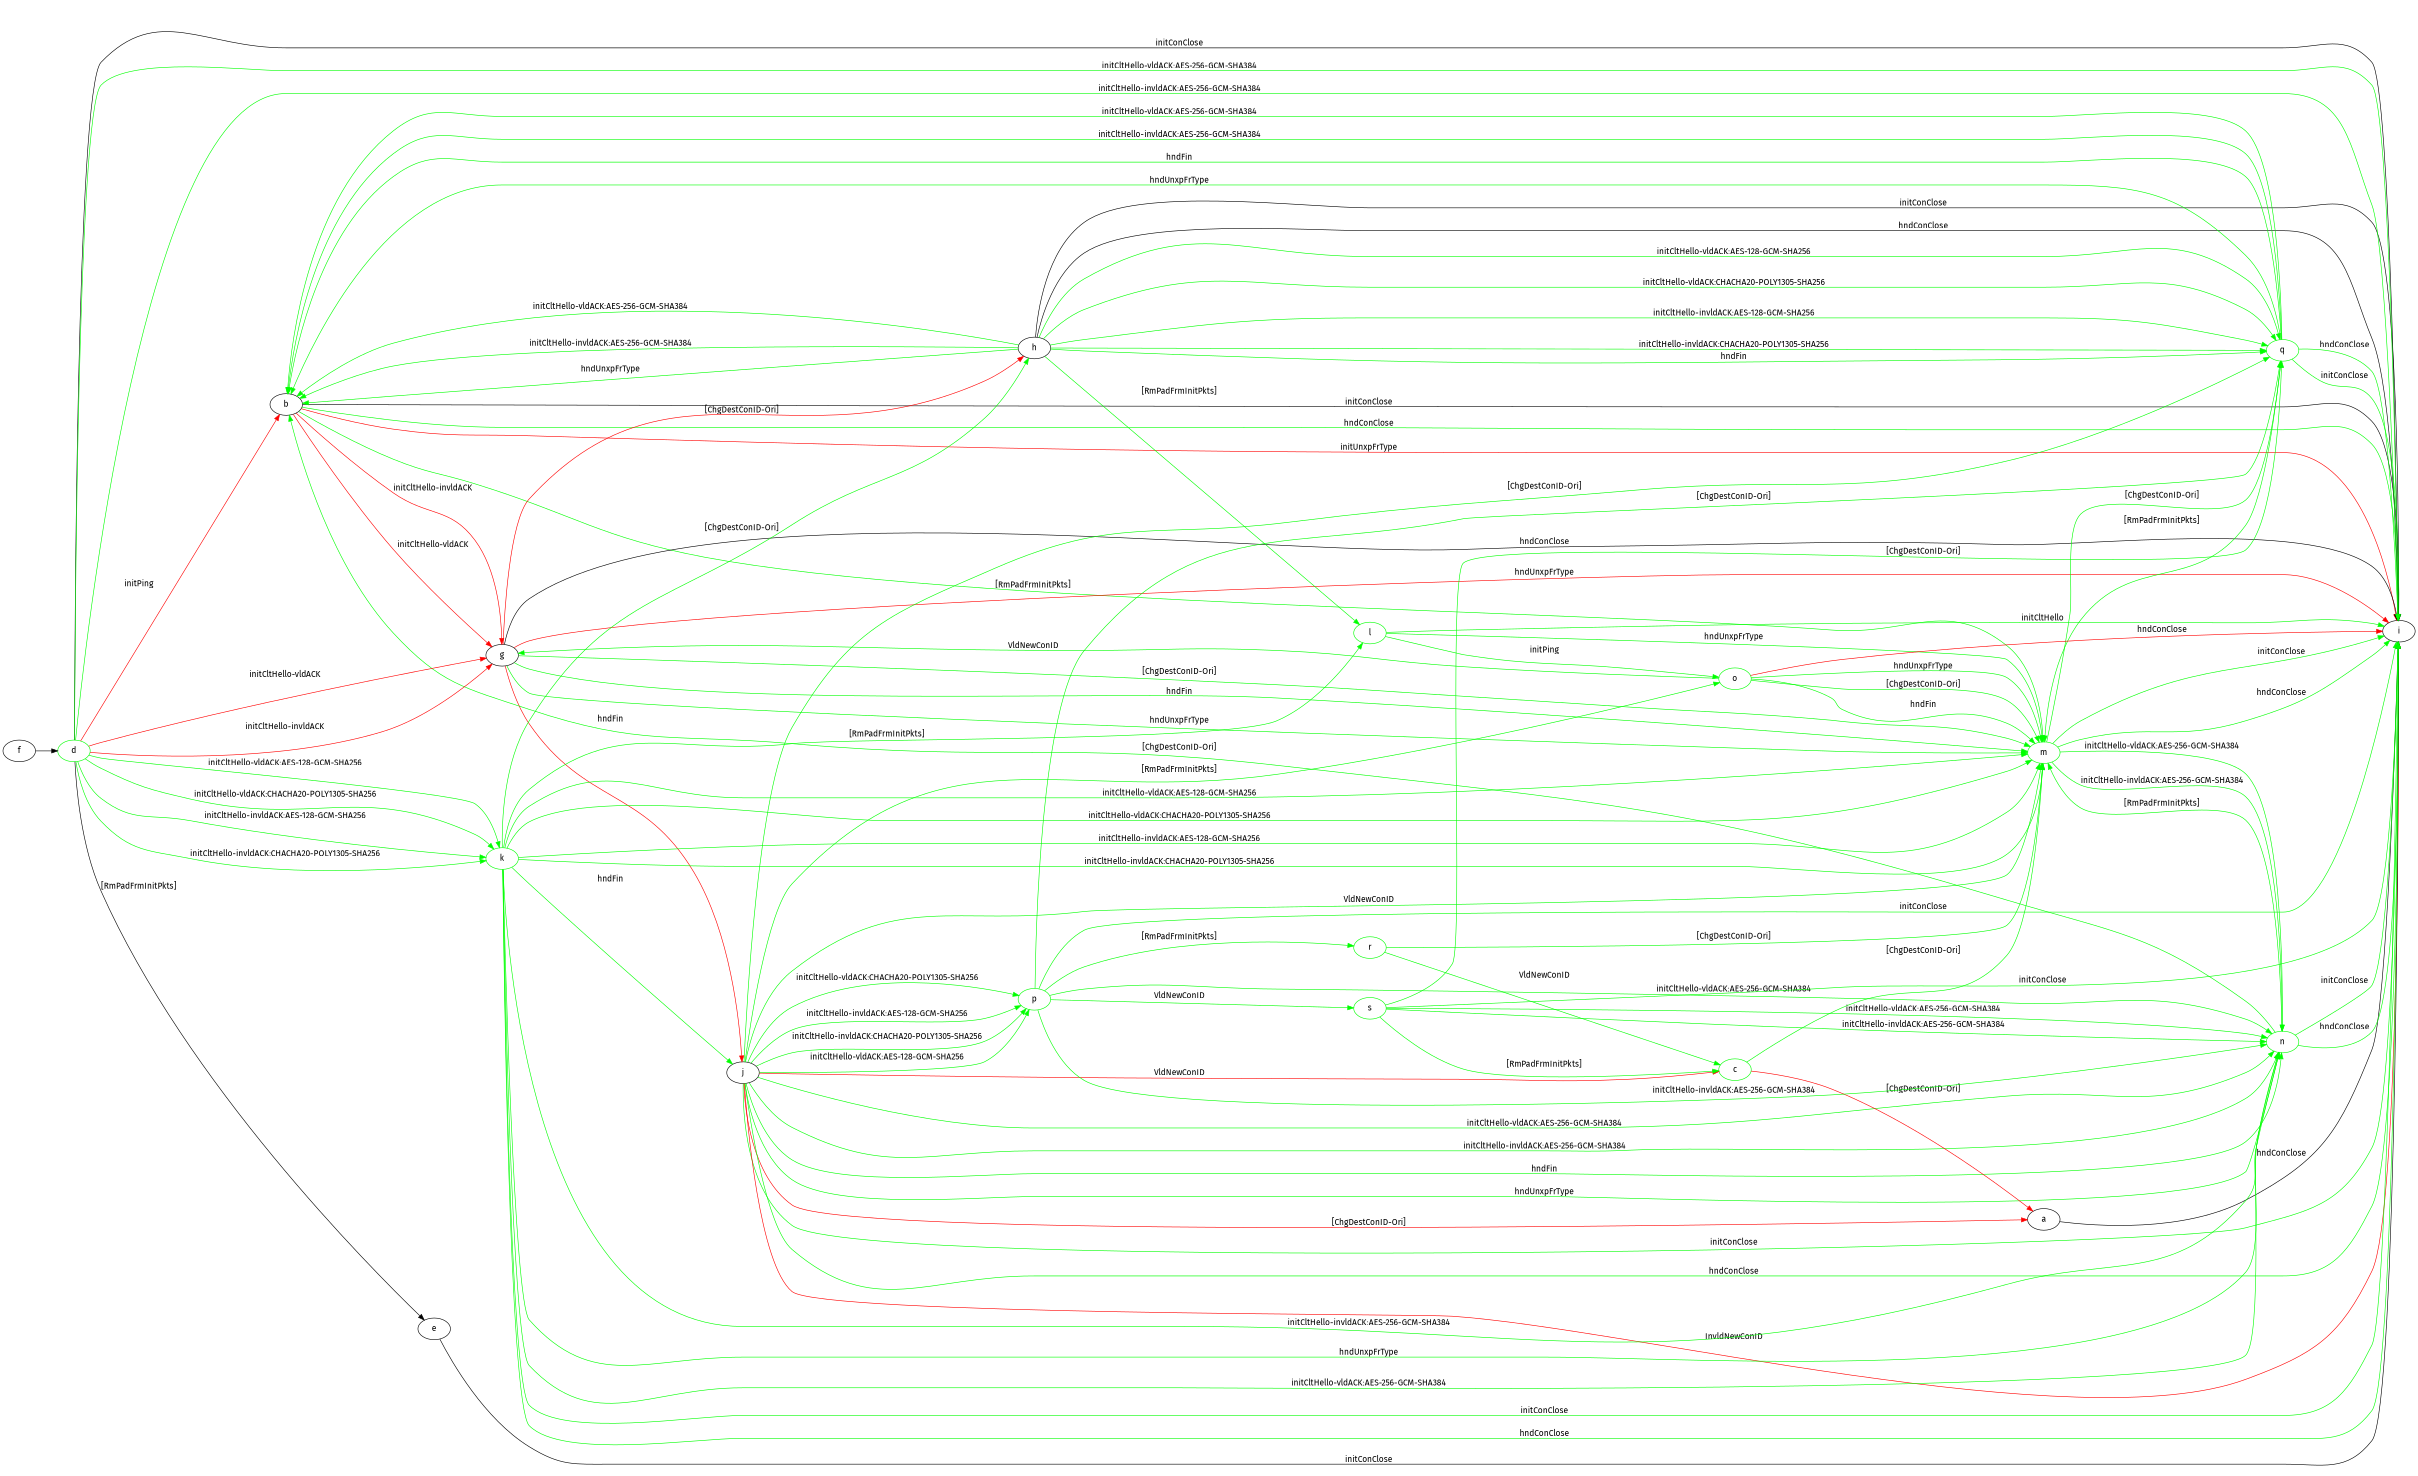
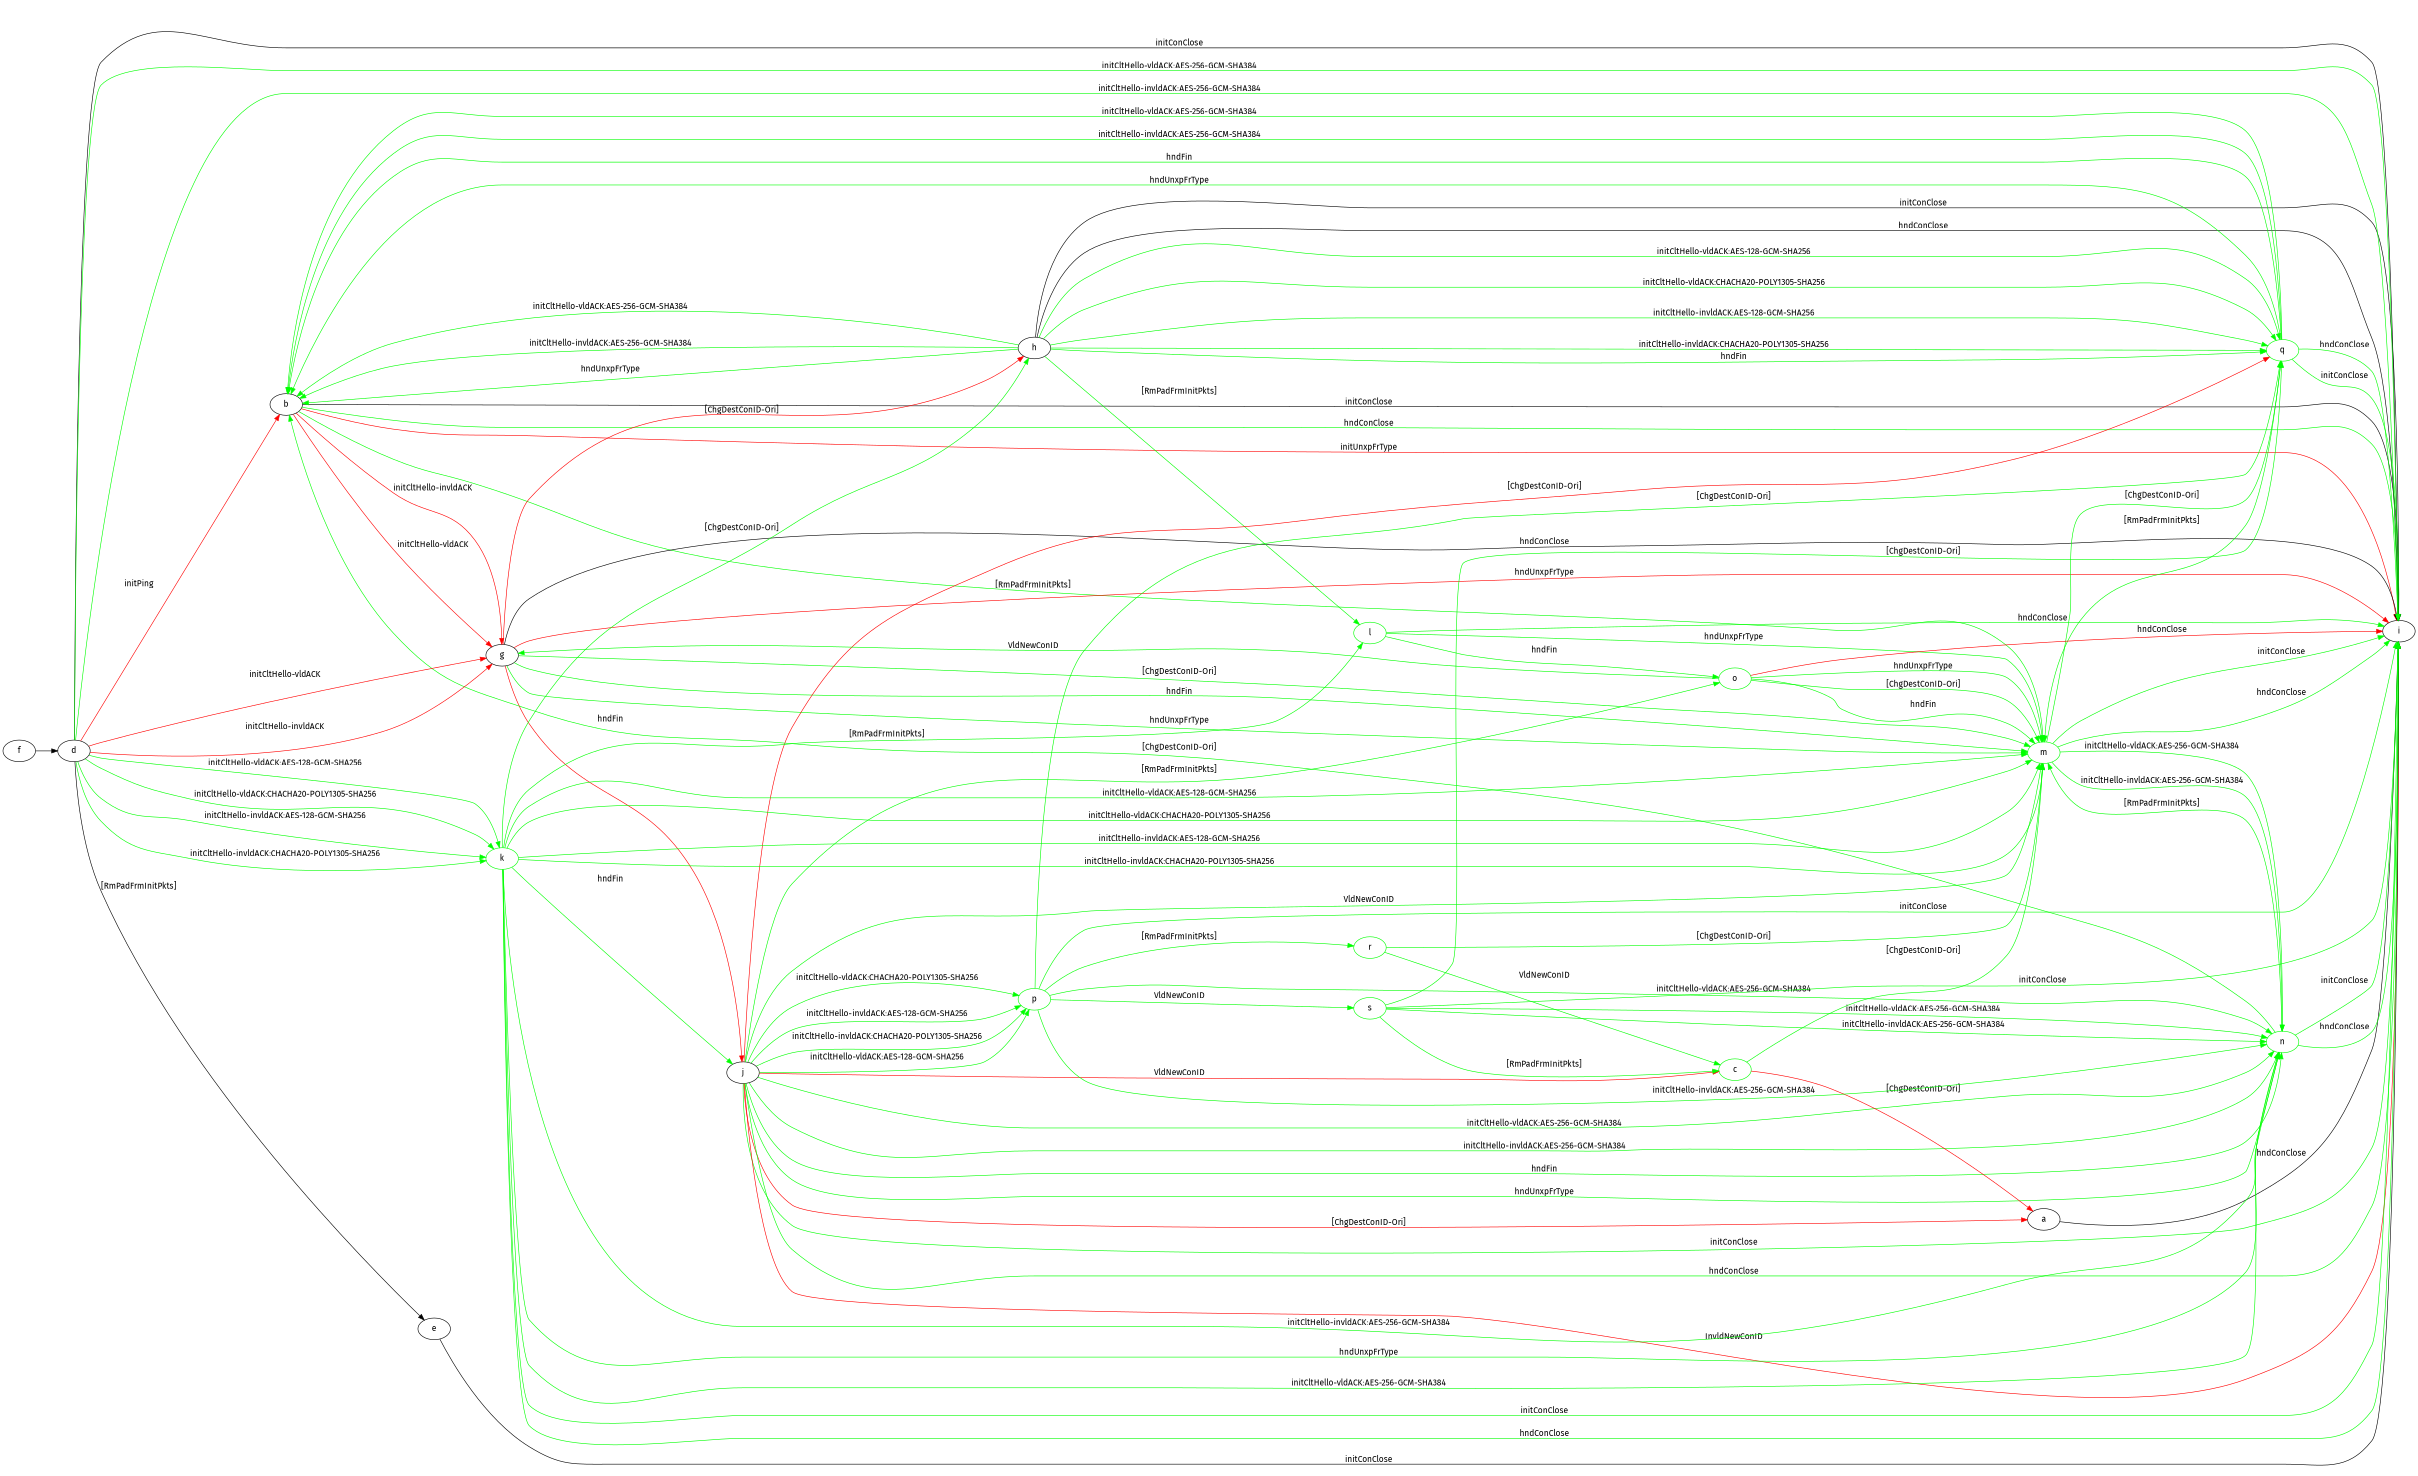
(1336, 517) -> (1336, 517)
(2044, 618) -> (2044, 618)
(1546, 650) -> (1546, 650)
(74, 751) -> (74, 751)
